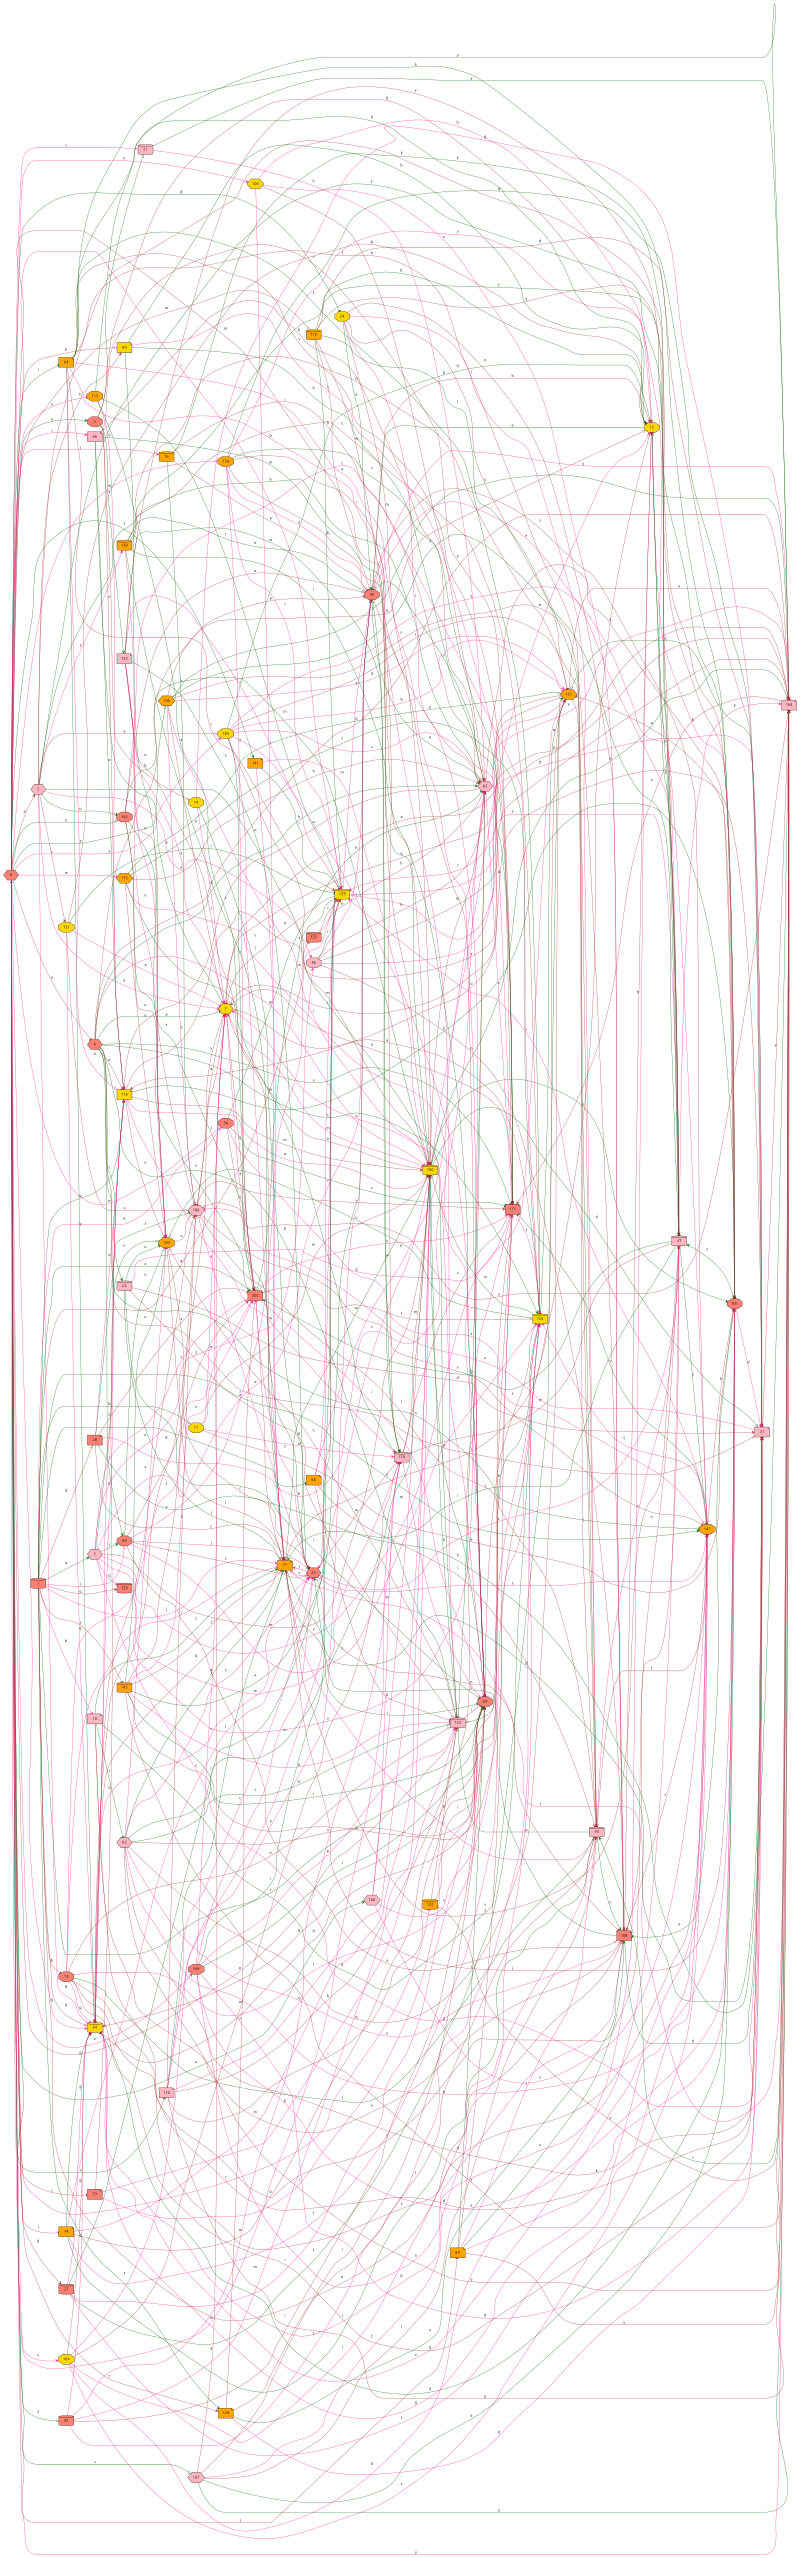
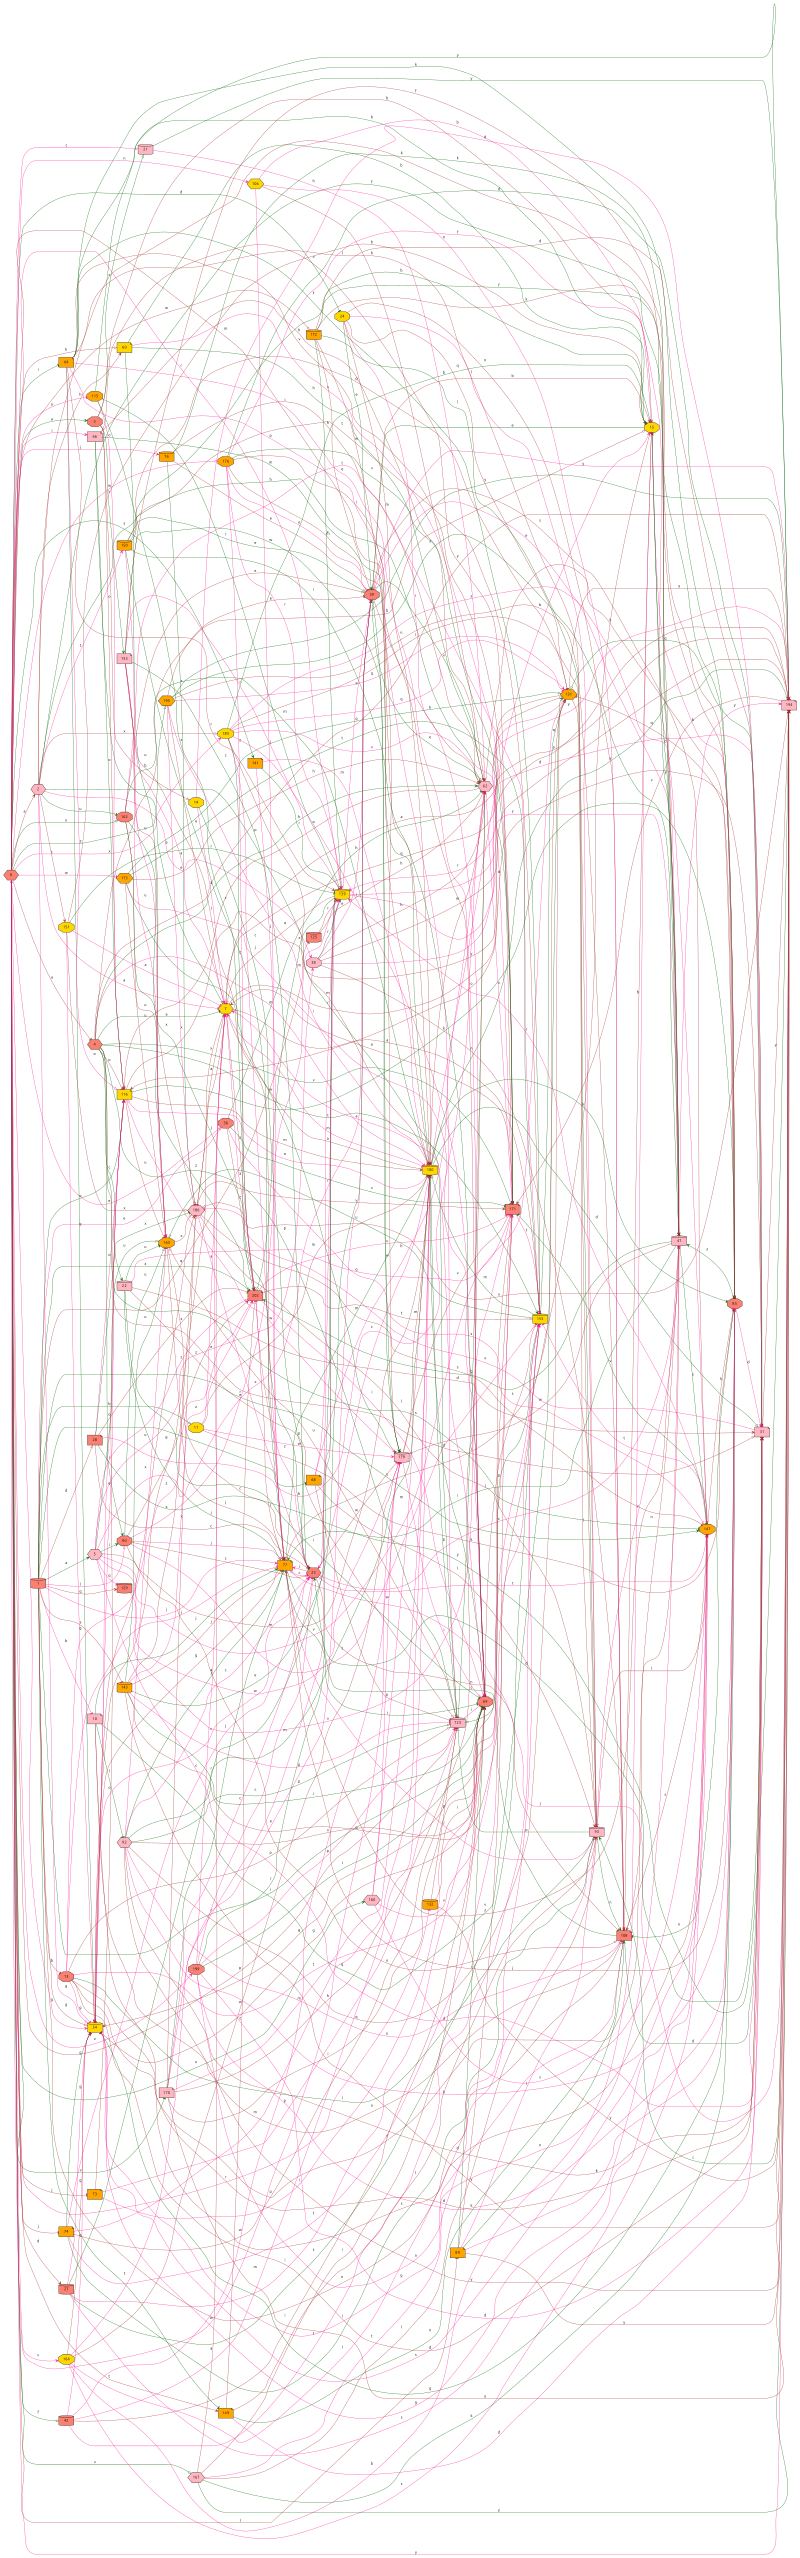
(95, 2194) -> (95, 2194)
